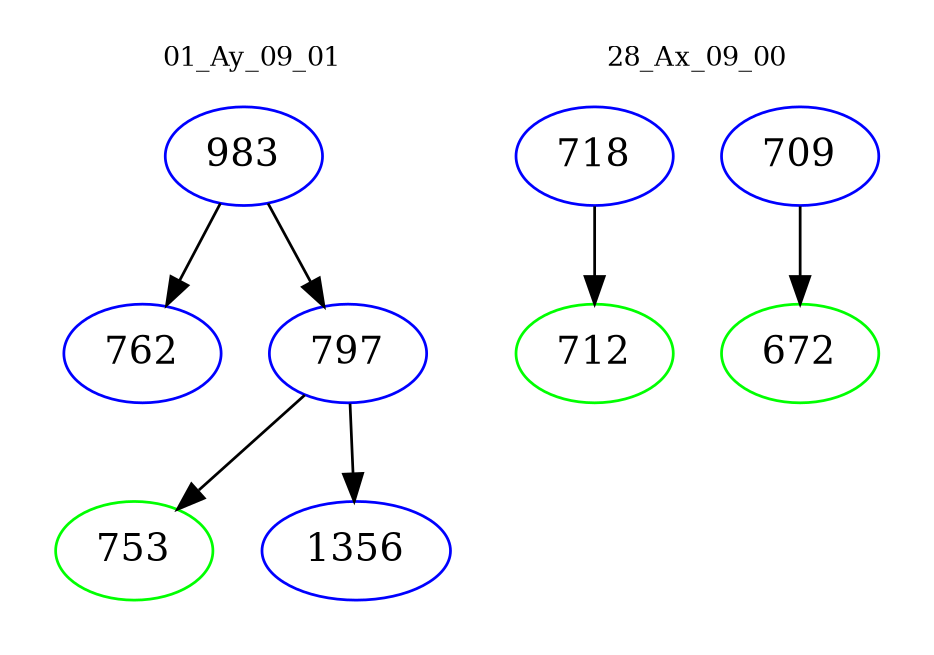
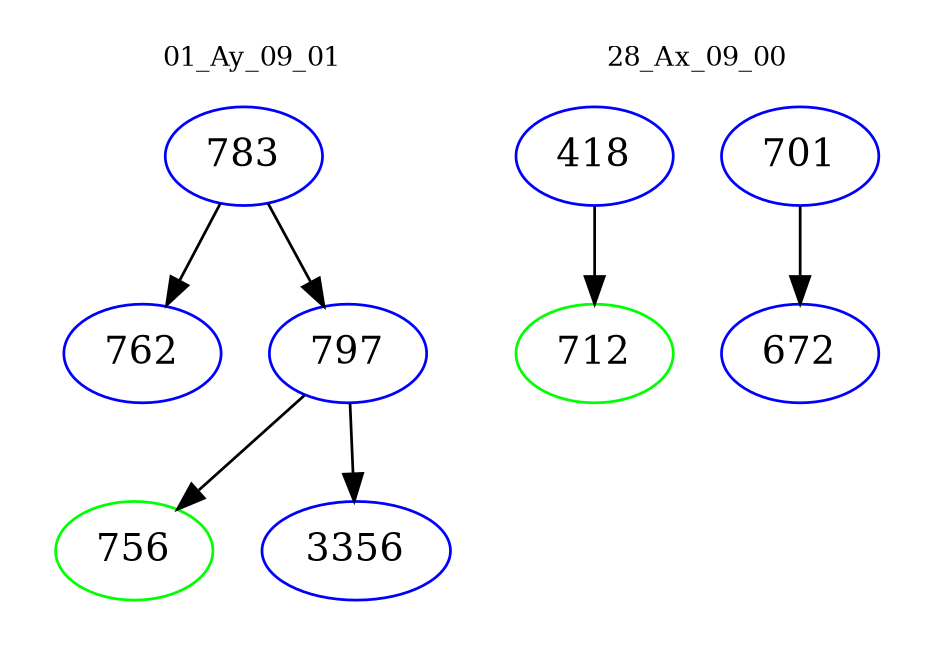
(244, 156) -> (244, 156)
(595, 156) -> (595, 156)
(800, 156) -> (800, 156)
(800, 353) -> (800, 353)
(134, 551) -> (134, 551)
(356, 551) -> (356, 551)
